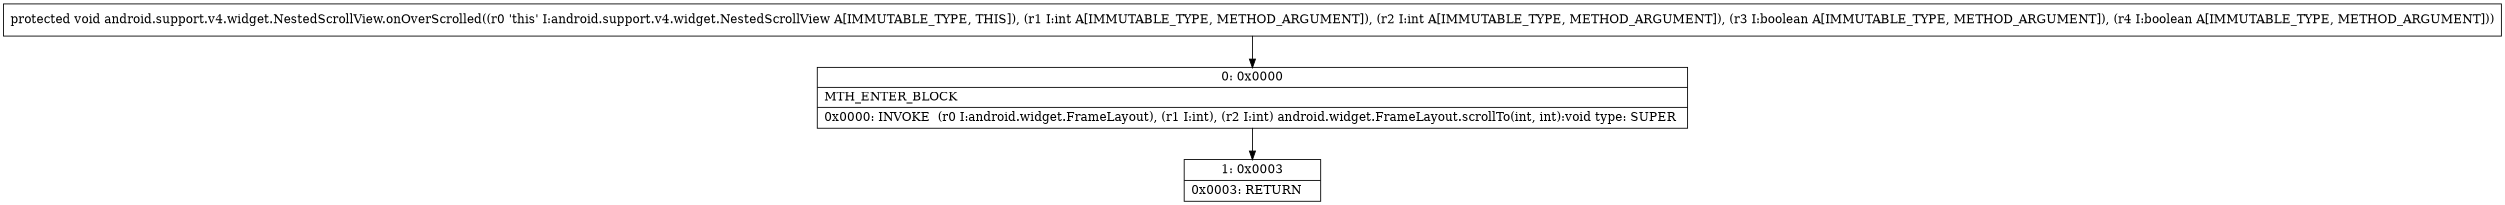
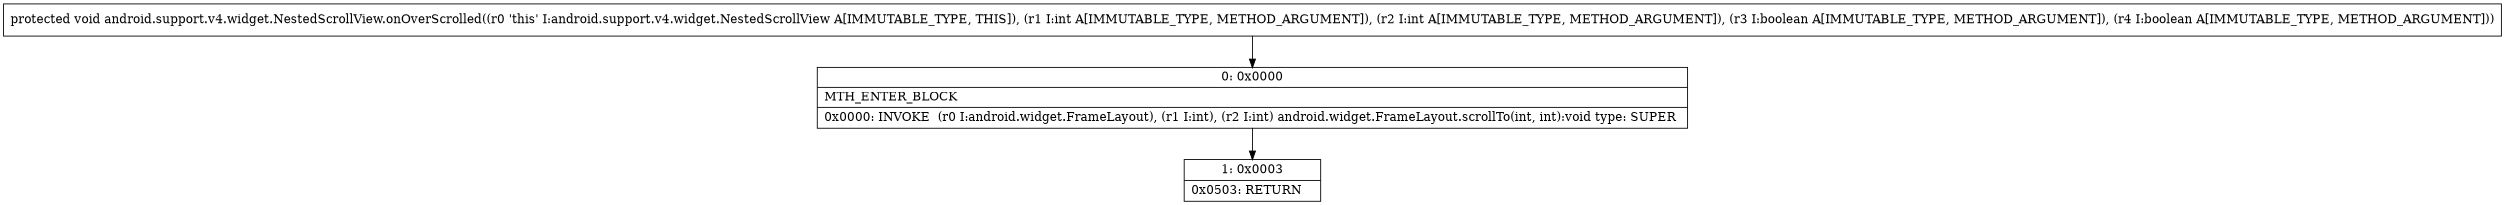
(1252, 190) -> (1252, 190)
